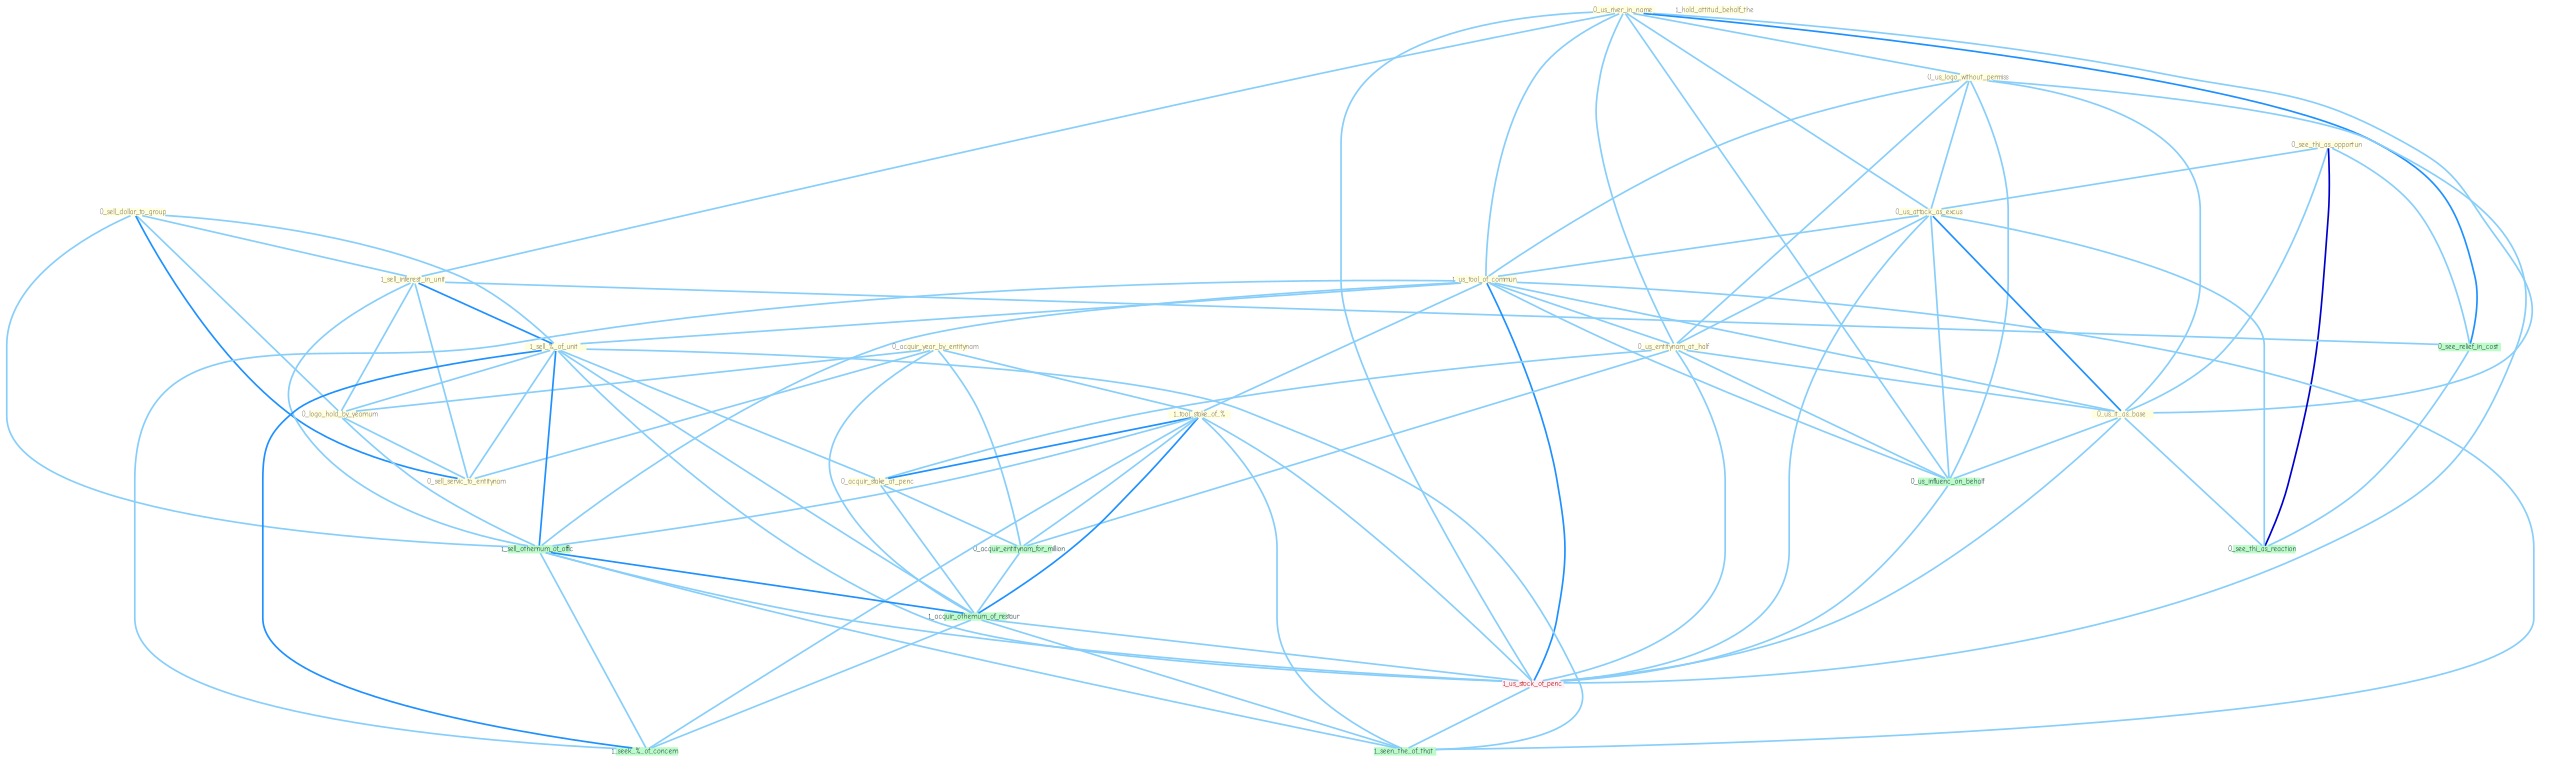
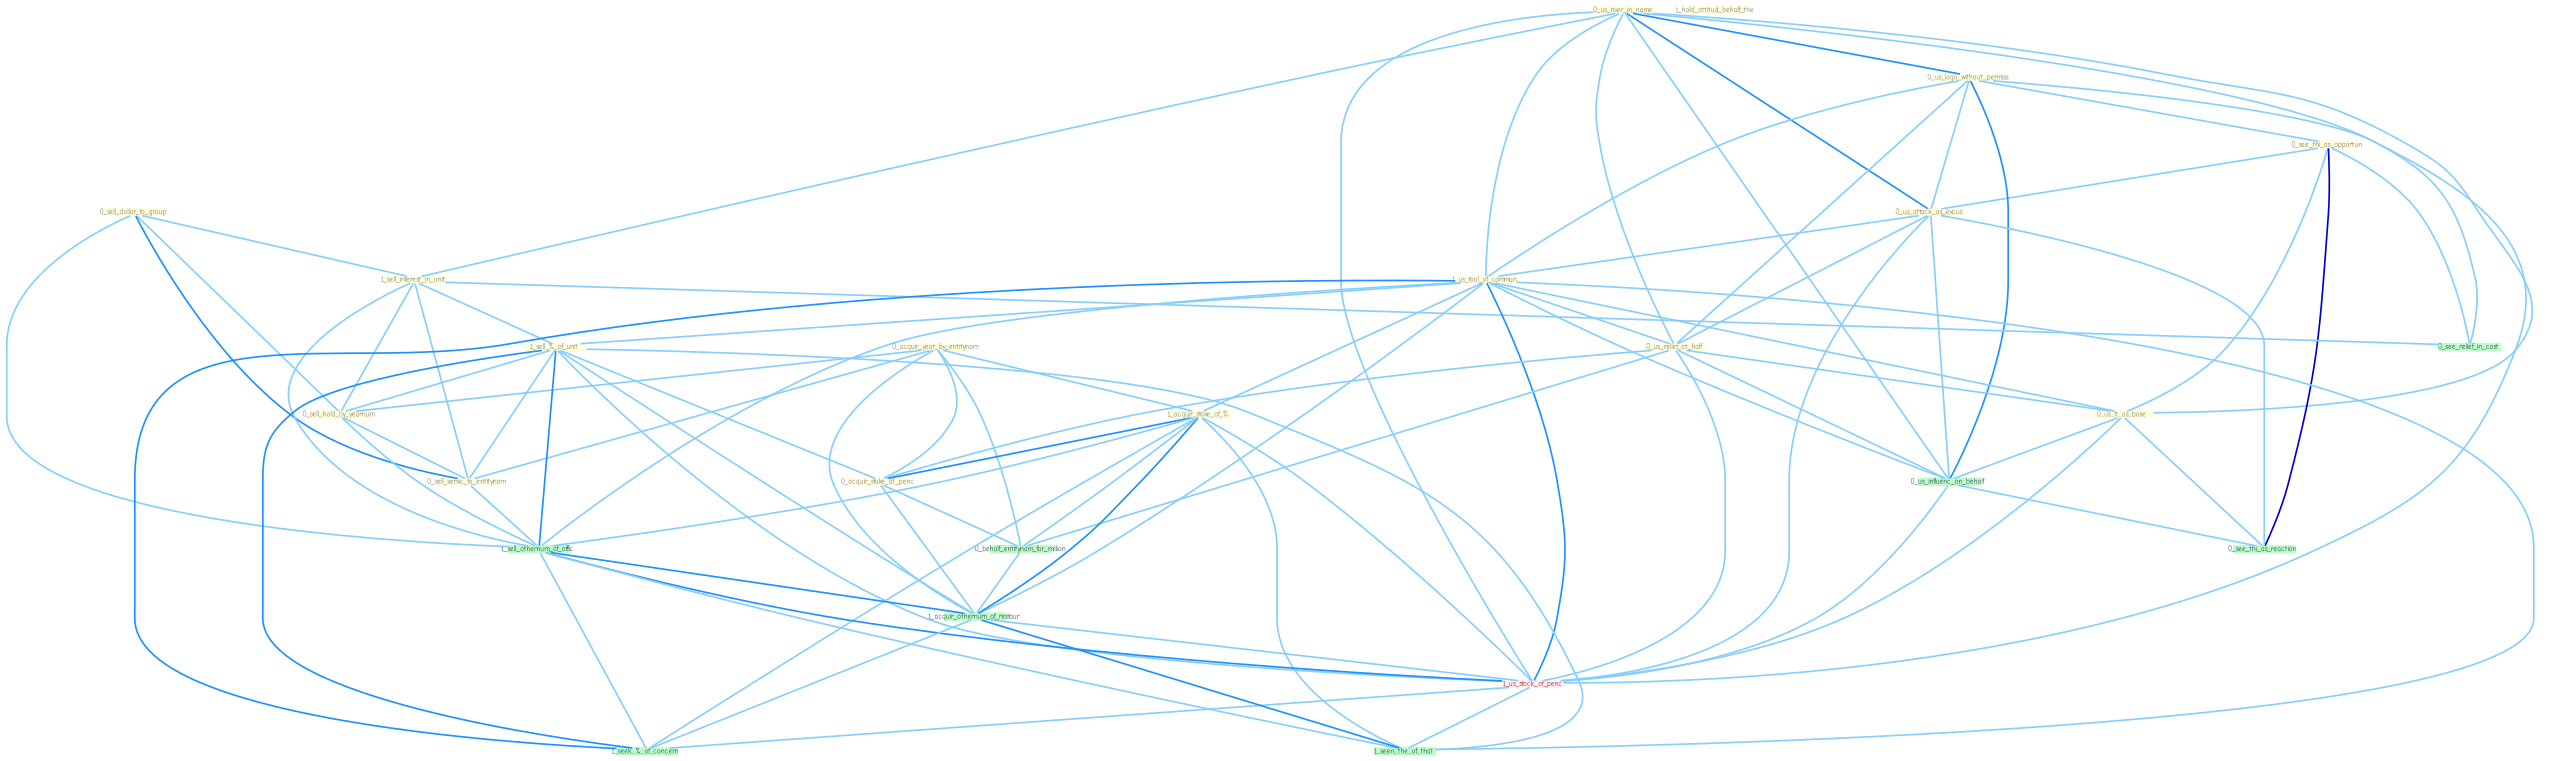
(1797, 44) -> (1797, 44)
(2230, 96) -> (2230, 96)
(1777, 111) -> (1777, 111)
(2196, 189) -> (2149, 111)
(372, 247) -> none
(2008, 271) -> (2008, 281)
(485, 313) -> (485, 313)
(2027, 314) -> none
(483, 347) -> (483, 347)
(1675, 347) -> (1675, 347)
(340, 414) -> (340, 414)
(1200, 414) -> (1200, 414)
none -> (948, 427)
(2385, 466) -> (2107, 516)
none -> (1226, 468)
none -> (504, 515)
(1021, 549) -> (1021, 549)
(900, 628) -> (900, 628)
(1190, 684) -> (1190, 684)
none -> (1090, 718)
